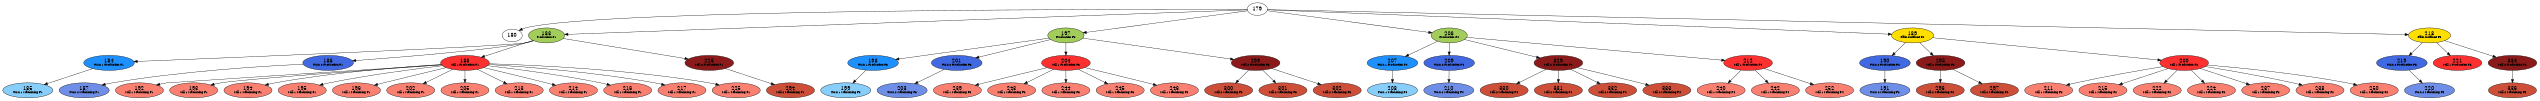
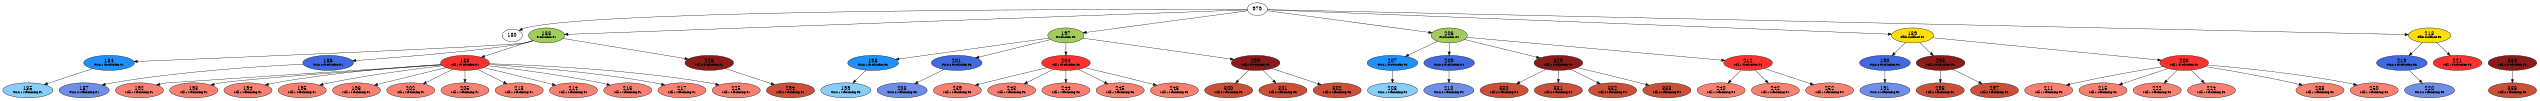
(1257, 9) -> (1257, 9)
(2469, 48) -> none
(2266, 90) -> none
